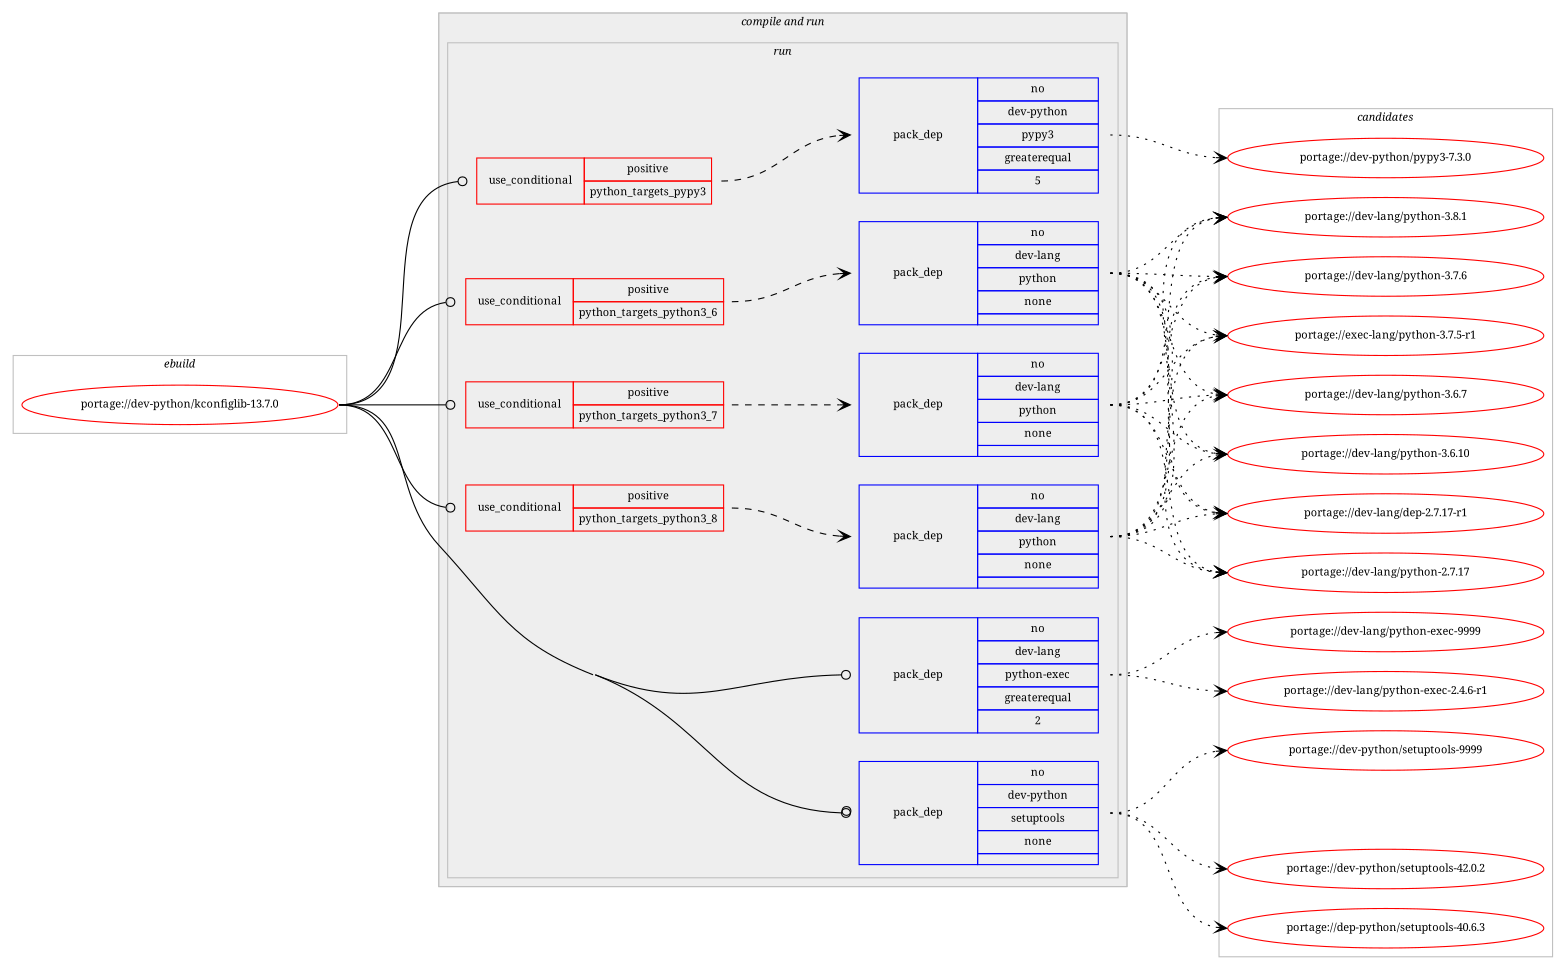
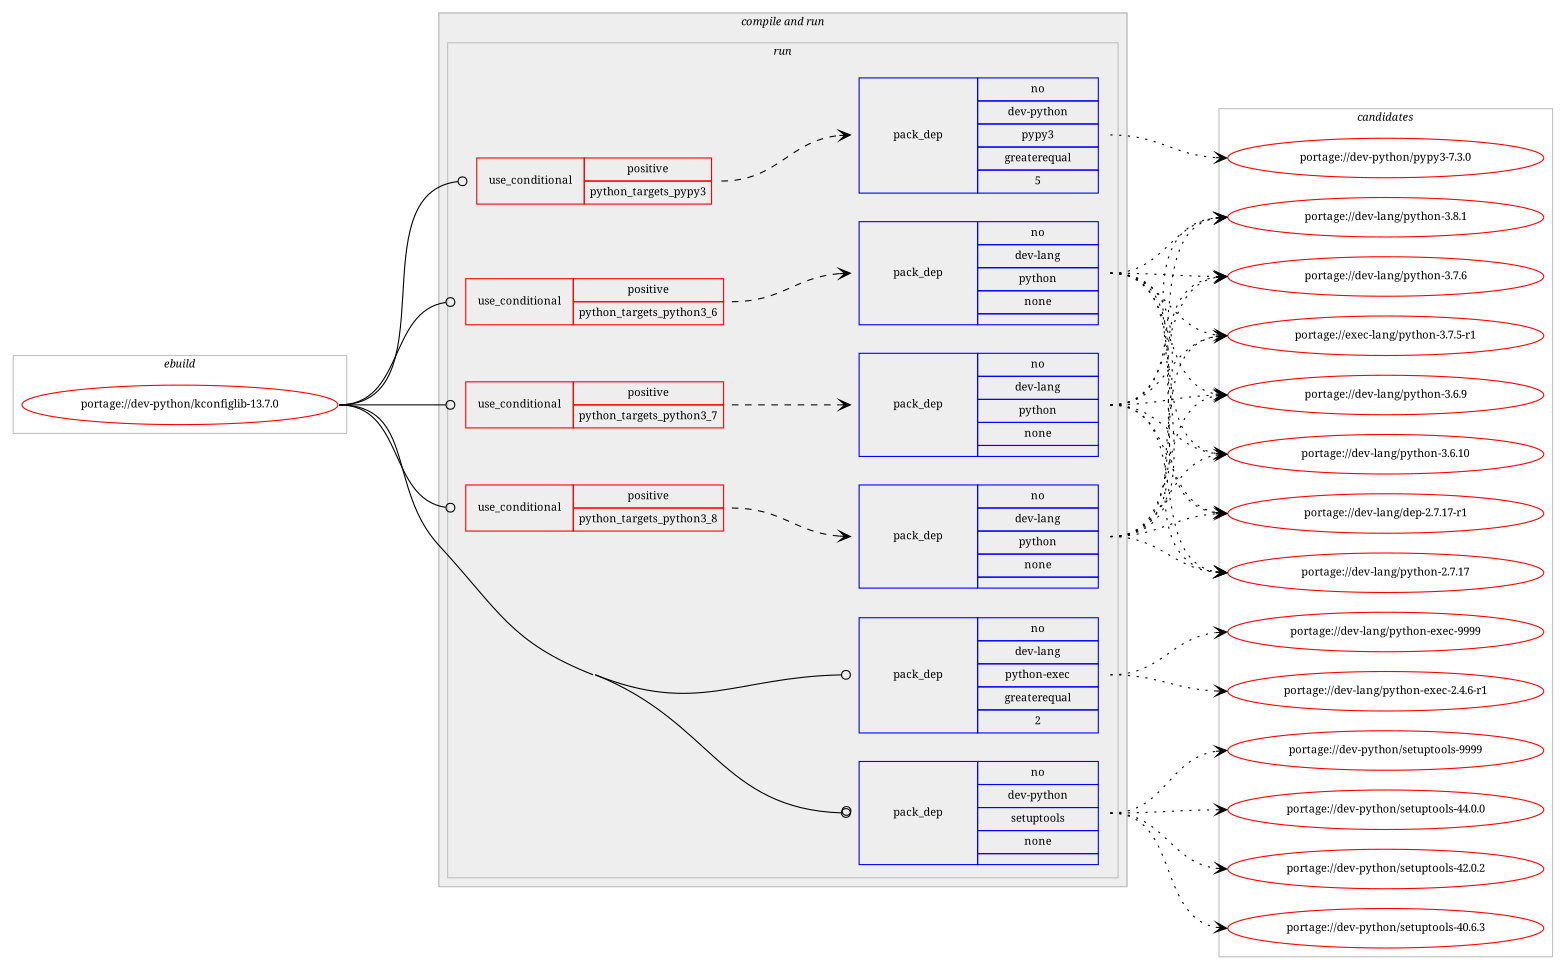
(1386, 395) -> (1386, 395)
none -> (1386, 810)
(1386, 928) -> (1386, 928)
